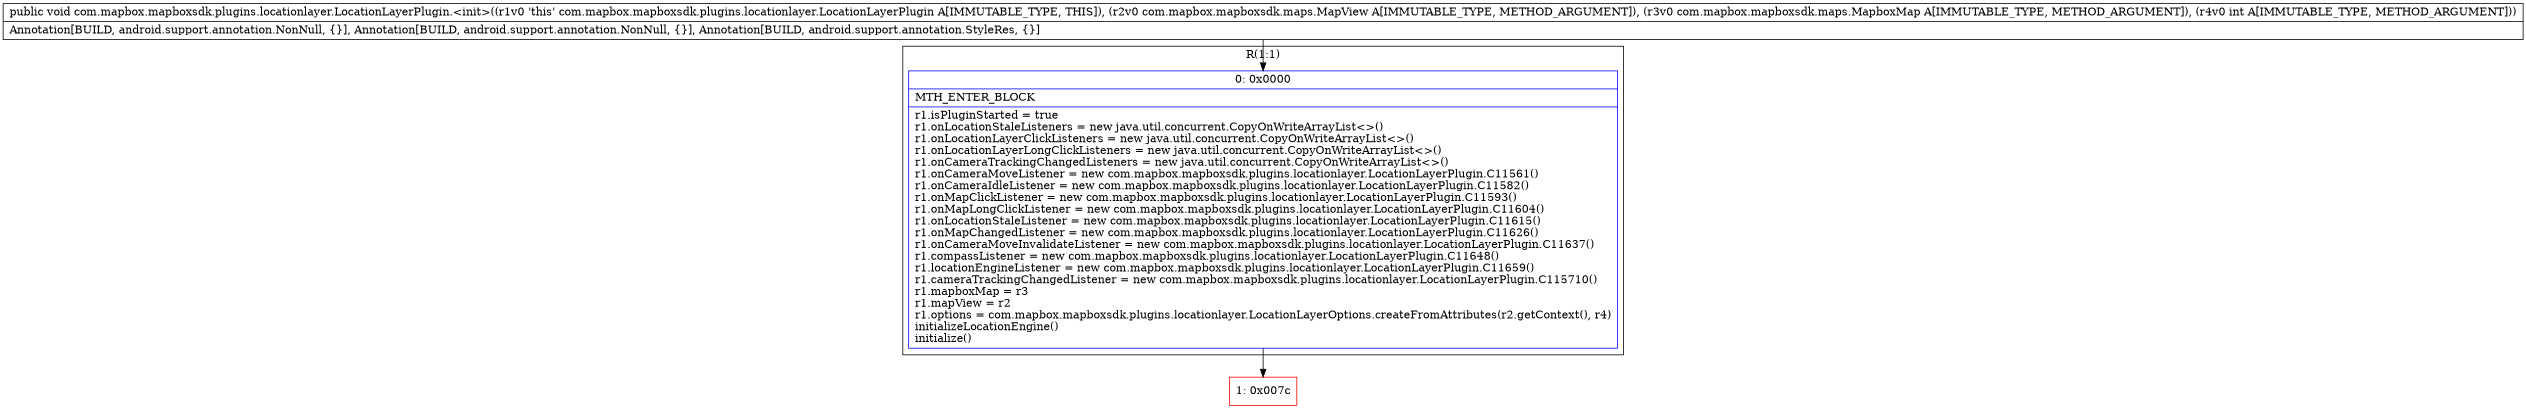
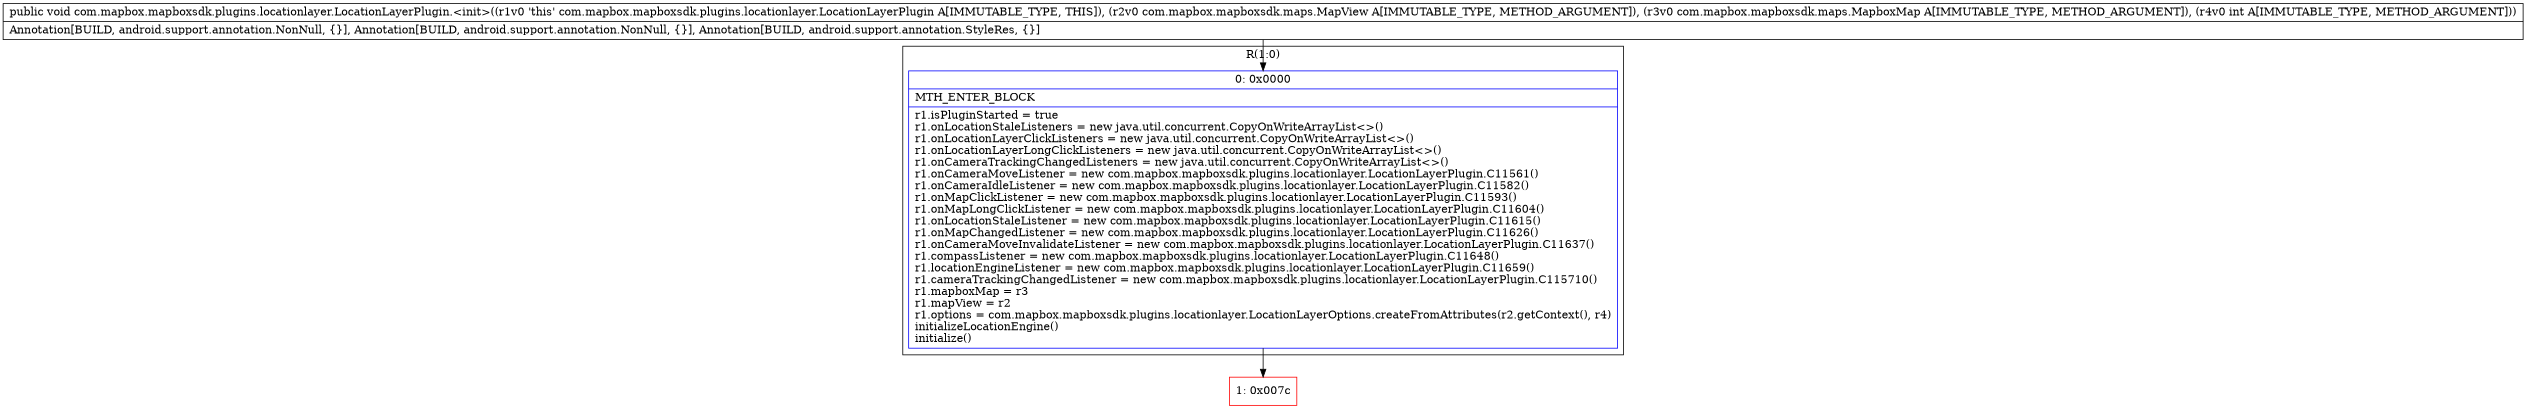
(1263, 55) -> (1263, 55)
